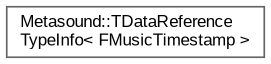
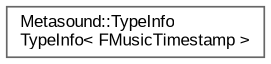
(136, 32) -> (136, 32)
